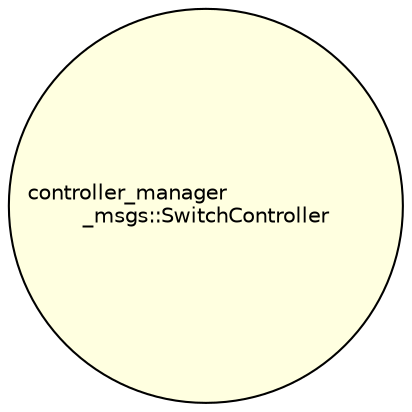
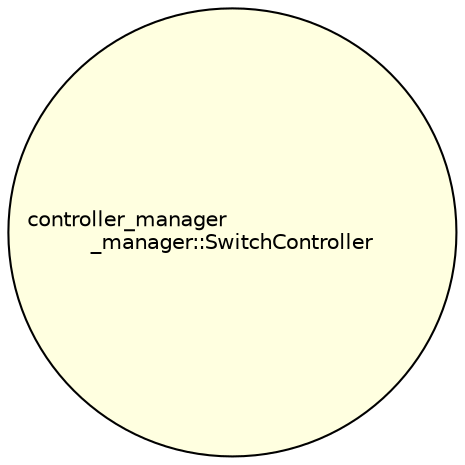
(206, 206) -> (232, 232)
